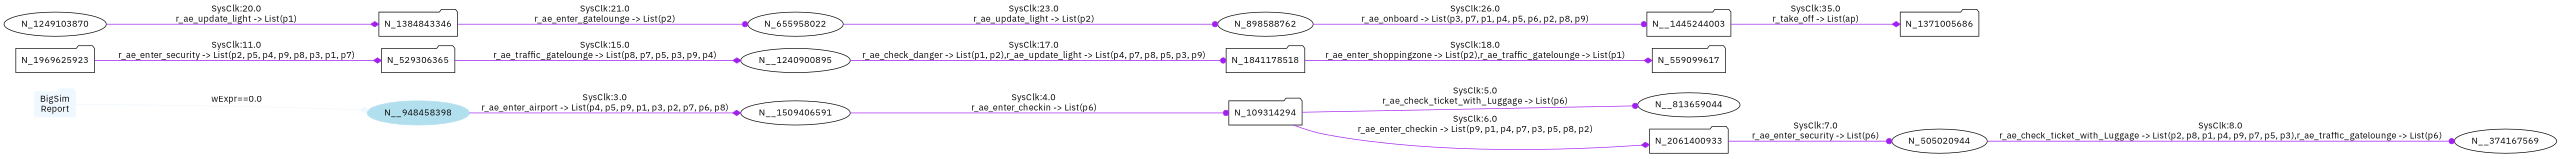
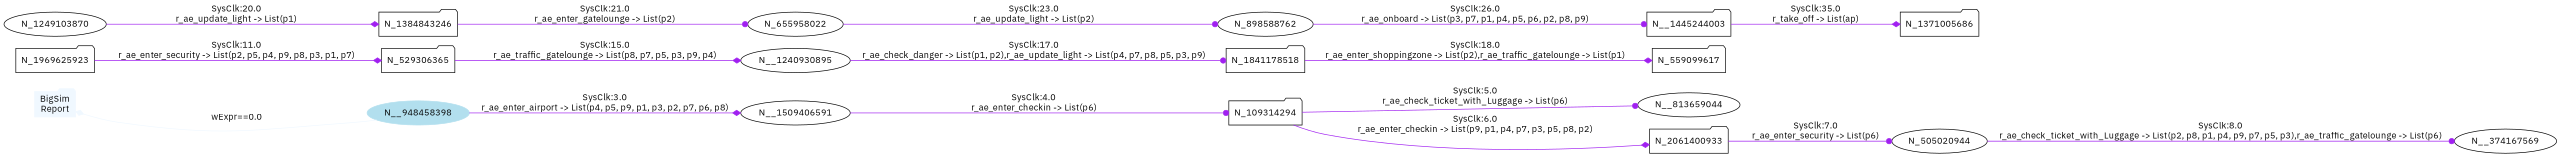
(418, 24) -> (418, 24)
(796, 60) -> (796, 60)
(218, 106) -> (230, 131)
